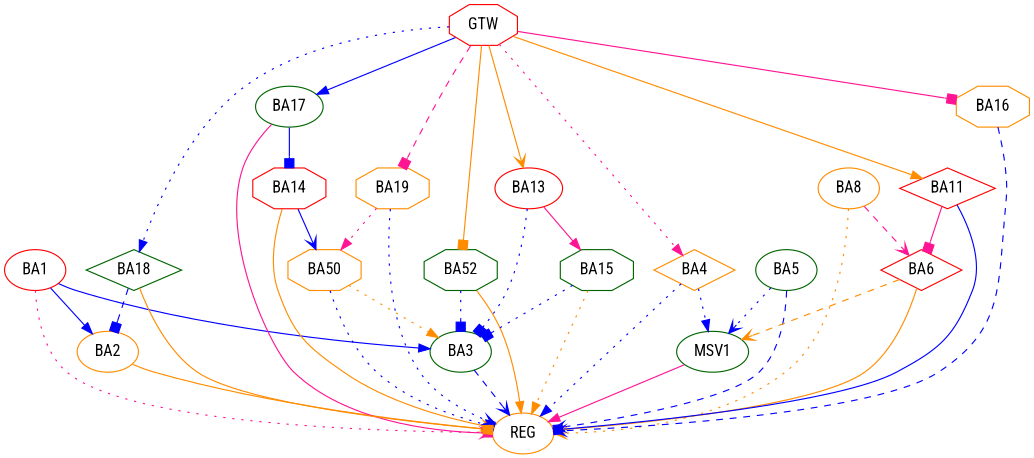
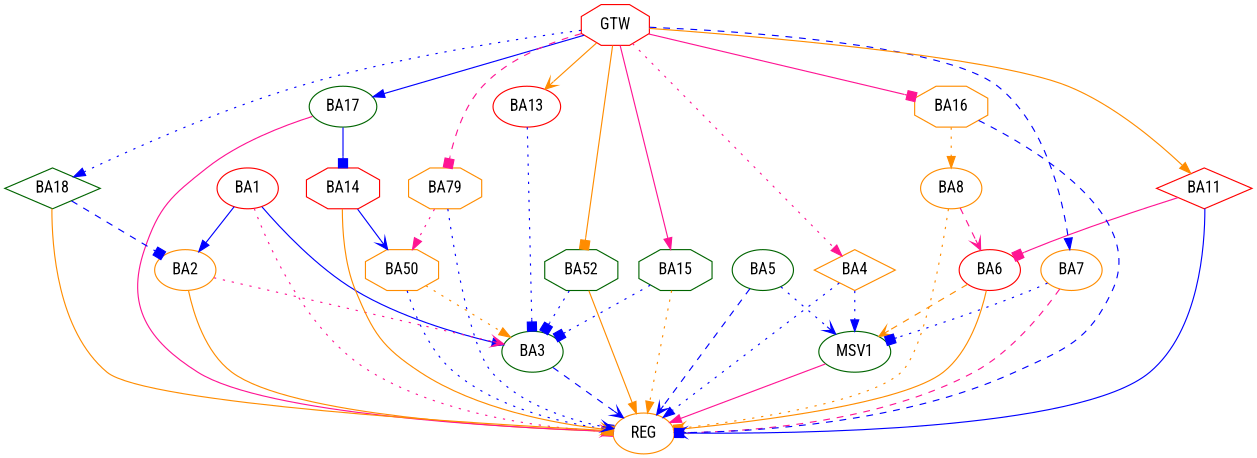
none -> (951, 142)
(393, 188) -> (445, 188)
(558, 224) -> (644, 142)
(921, 270) -> (990, 270)
none -> (1071, 270)
none -> (353, 310)
